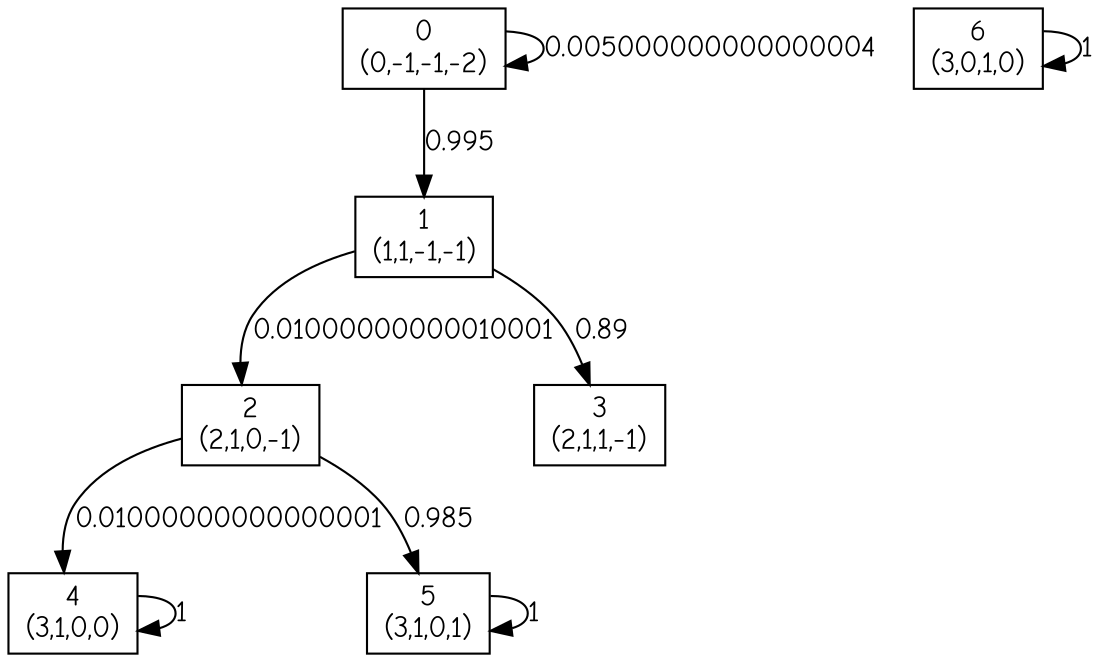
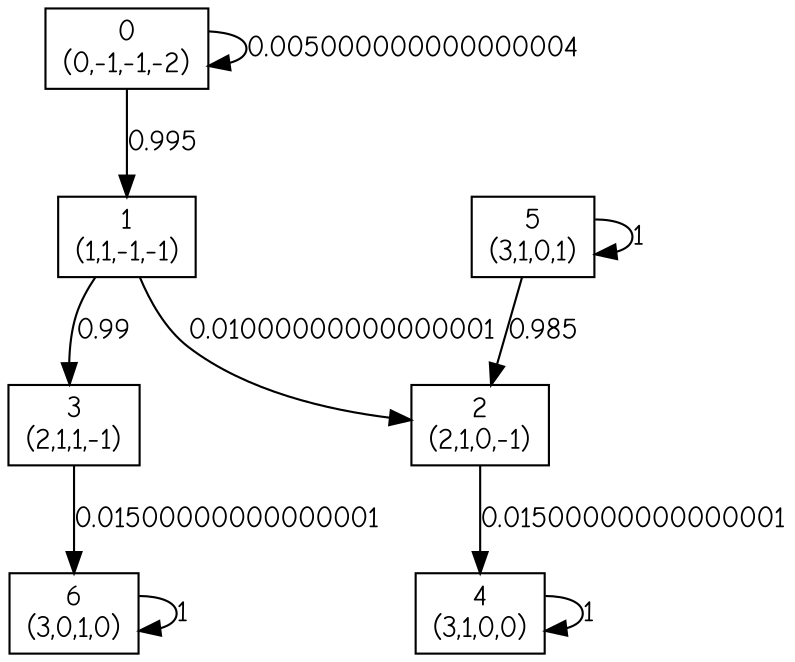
(403, 331) -> (342, 331)
(602, 331) -> (104, 331)
(375, 496) -> (510, 321)
none -> (74, 509)
(228, 519) -> (634, 519)
